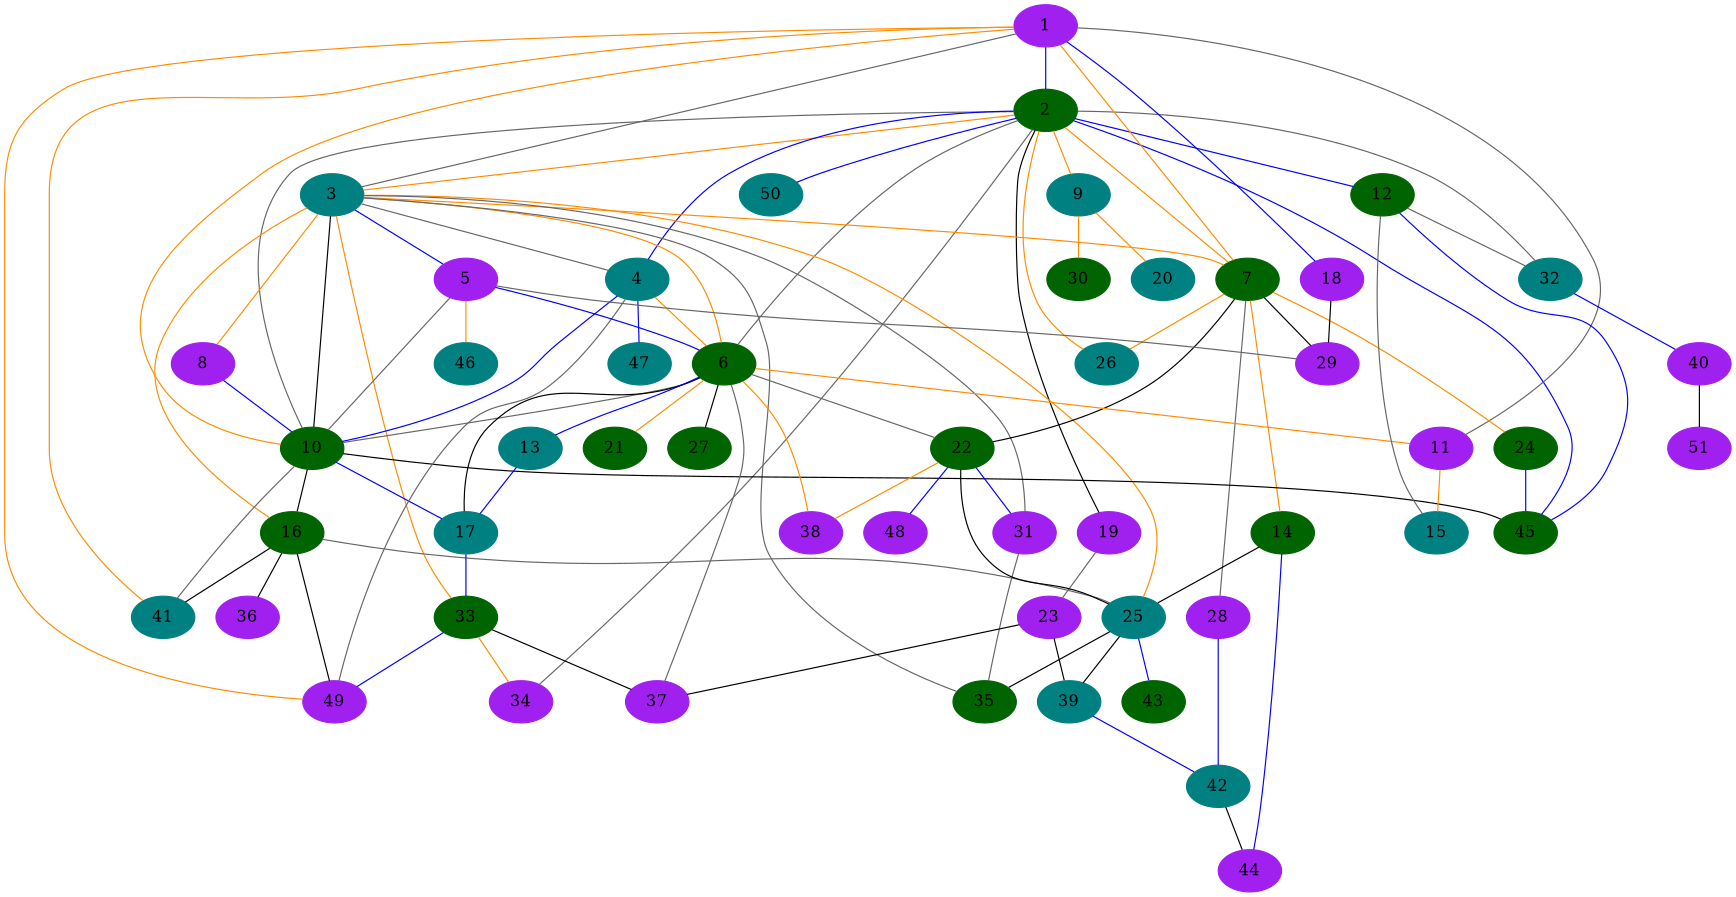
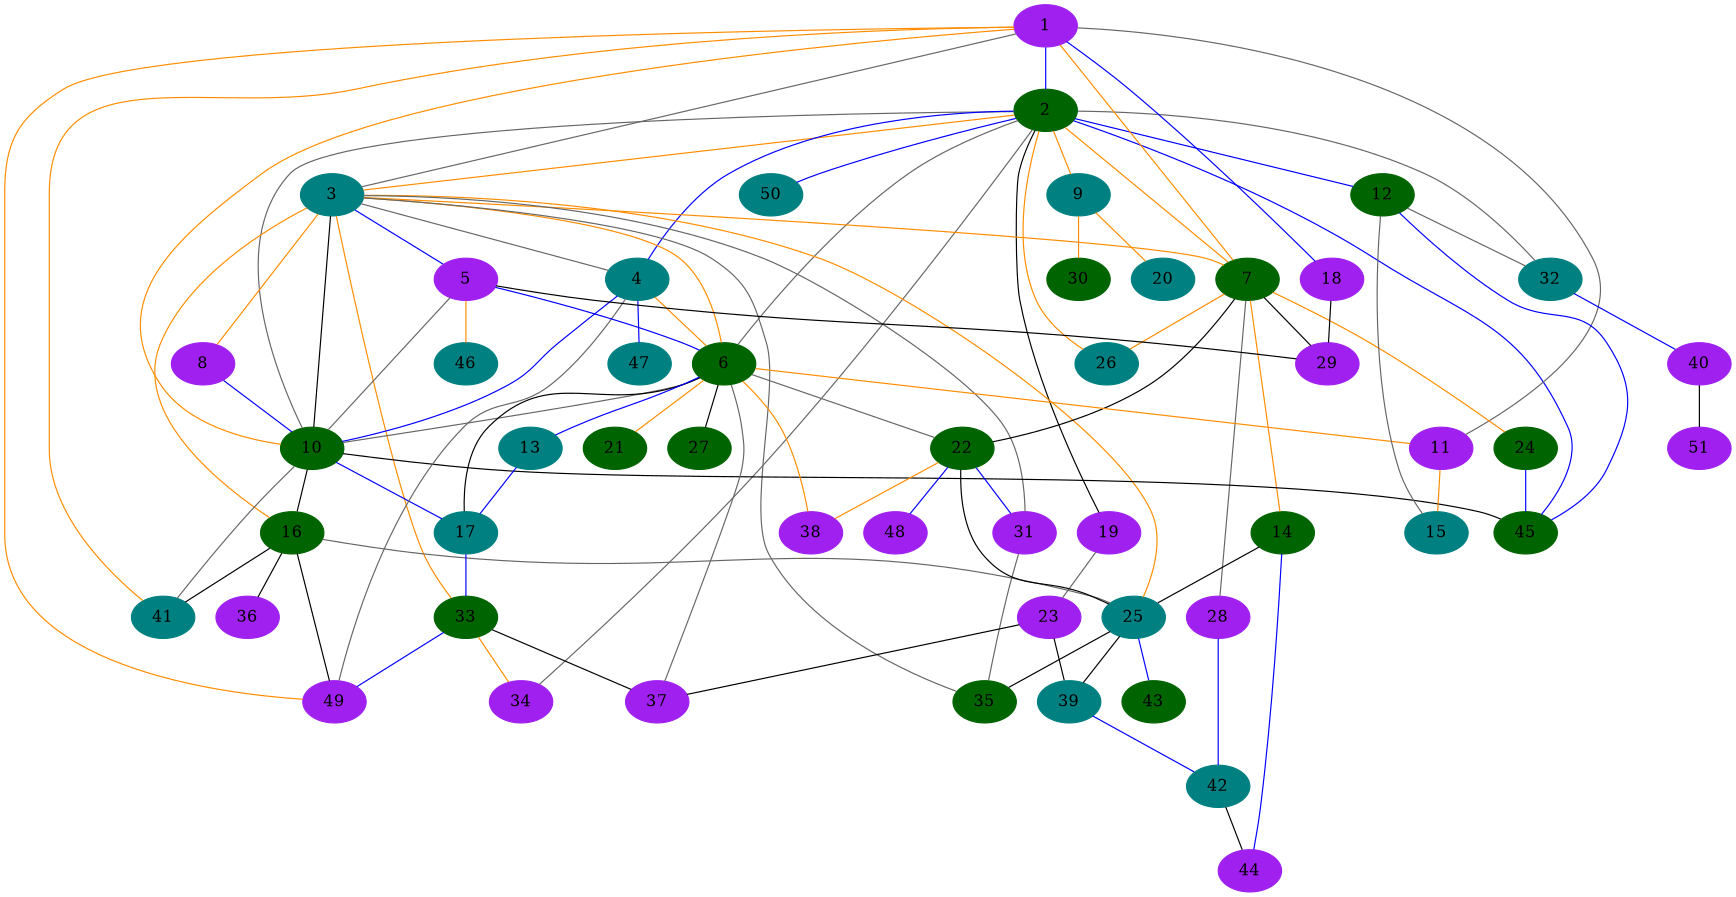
(916, 326) -> (916, 326)
